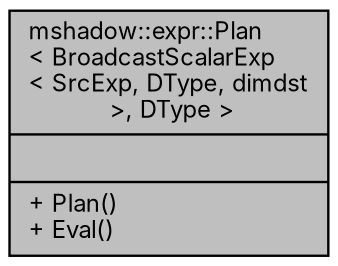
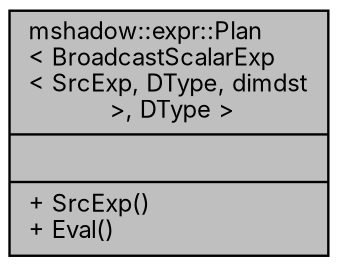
(74, 205) -> (90, 205)
